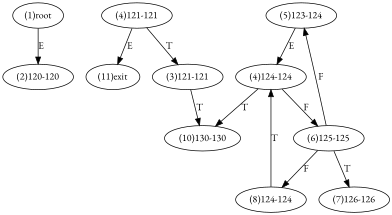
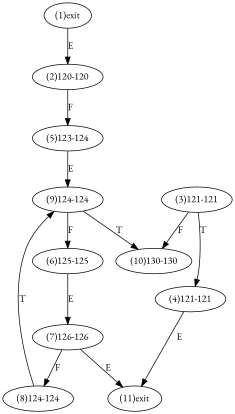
(38, 16) -> (68, 16)
(160, 43) -> (200, 246)
(271, 77) -> (68, 200)
(316, 80) -> (68, 104)
(200, 108) -> (181, 230)
(302, 166) -> (55, 365)
(347, 169) -> (71, 299)
none -> (99, 366)
